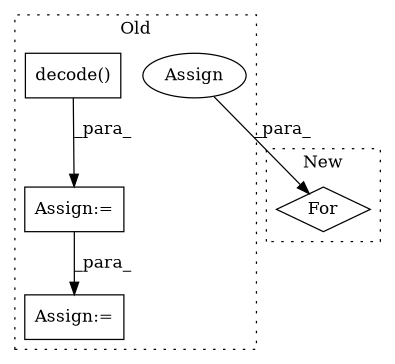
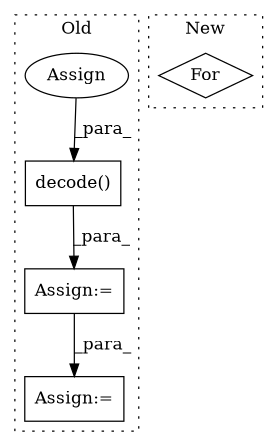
(249, 132) -> (75, 123)
